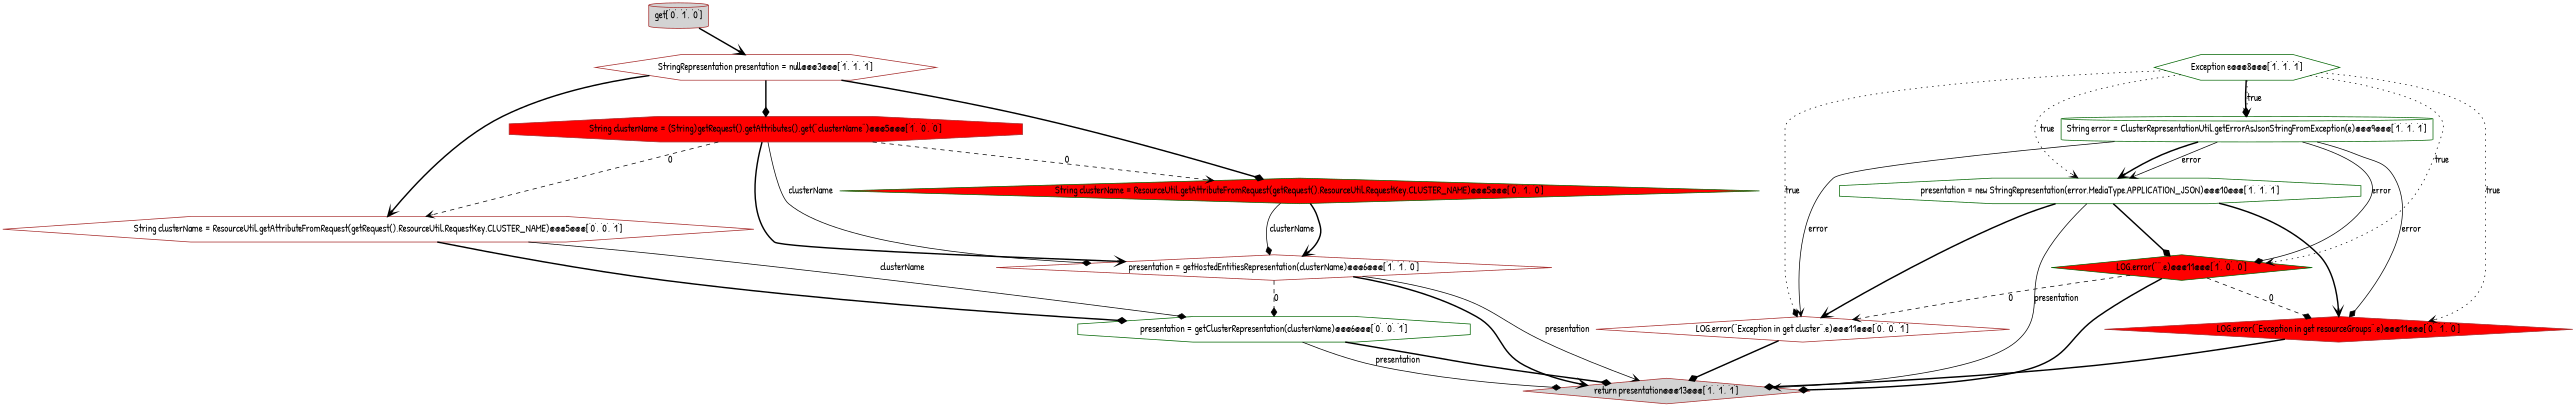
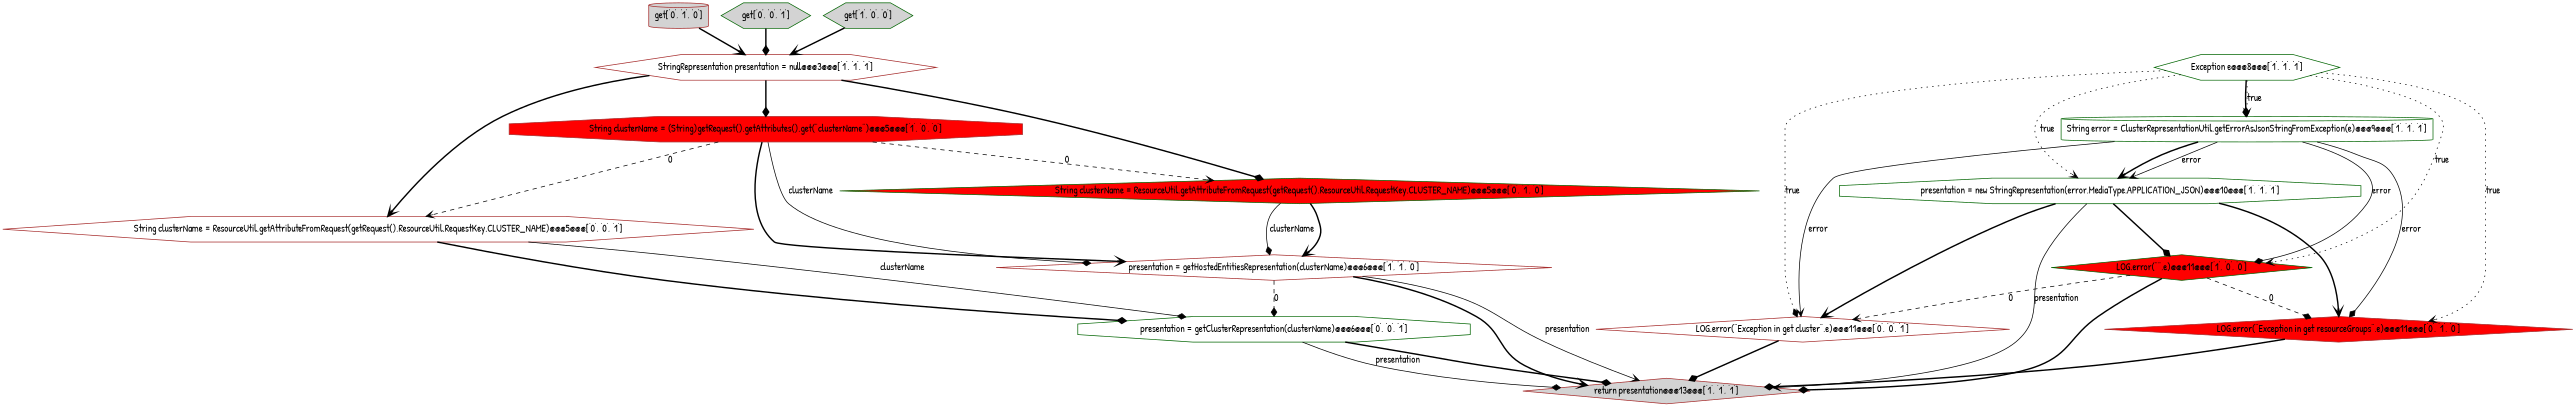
none -> (766, 16)
none -> (868, 16)
